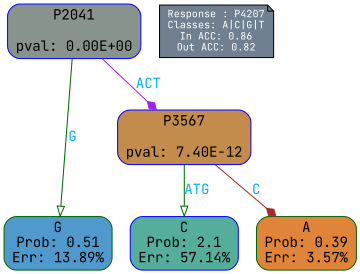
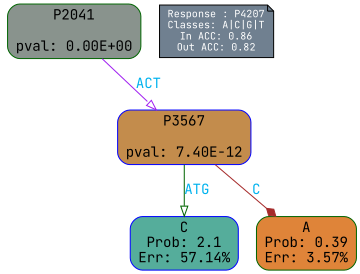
(74, 31) -> (74, 31)
(125, 80) -> (125, 80)
(58, 243) -> none
